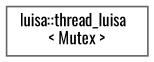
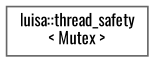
(77, 31) -> (77, 31)
